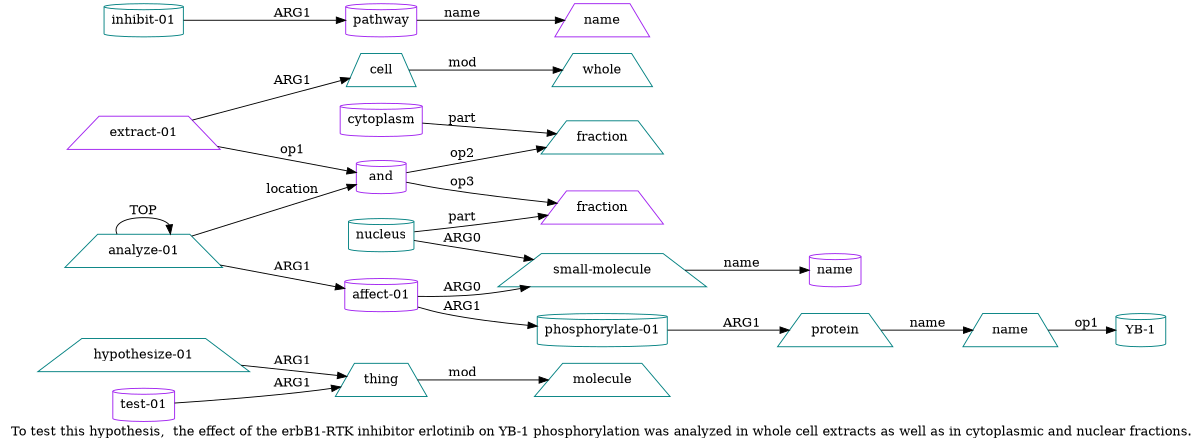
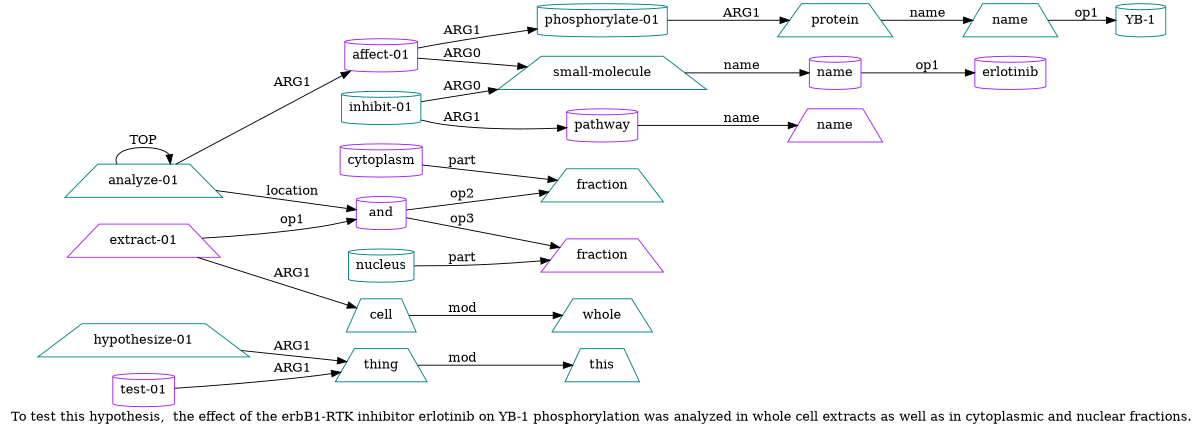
none -> (1010, 73)
(469, 249) -> (455, 96)
(602, 380) -> (602, 365)
